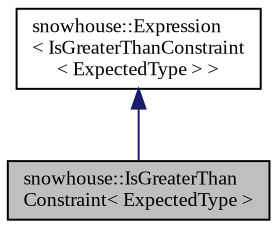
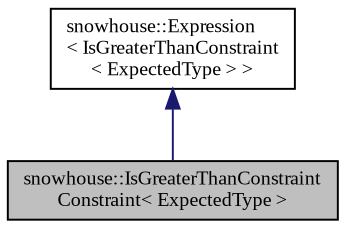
(139, 190) -> (173, 190)
